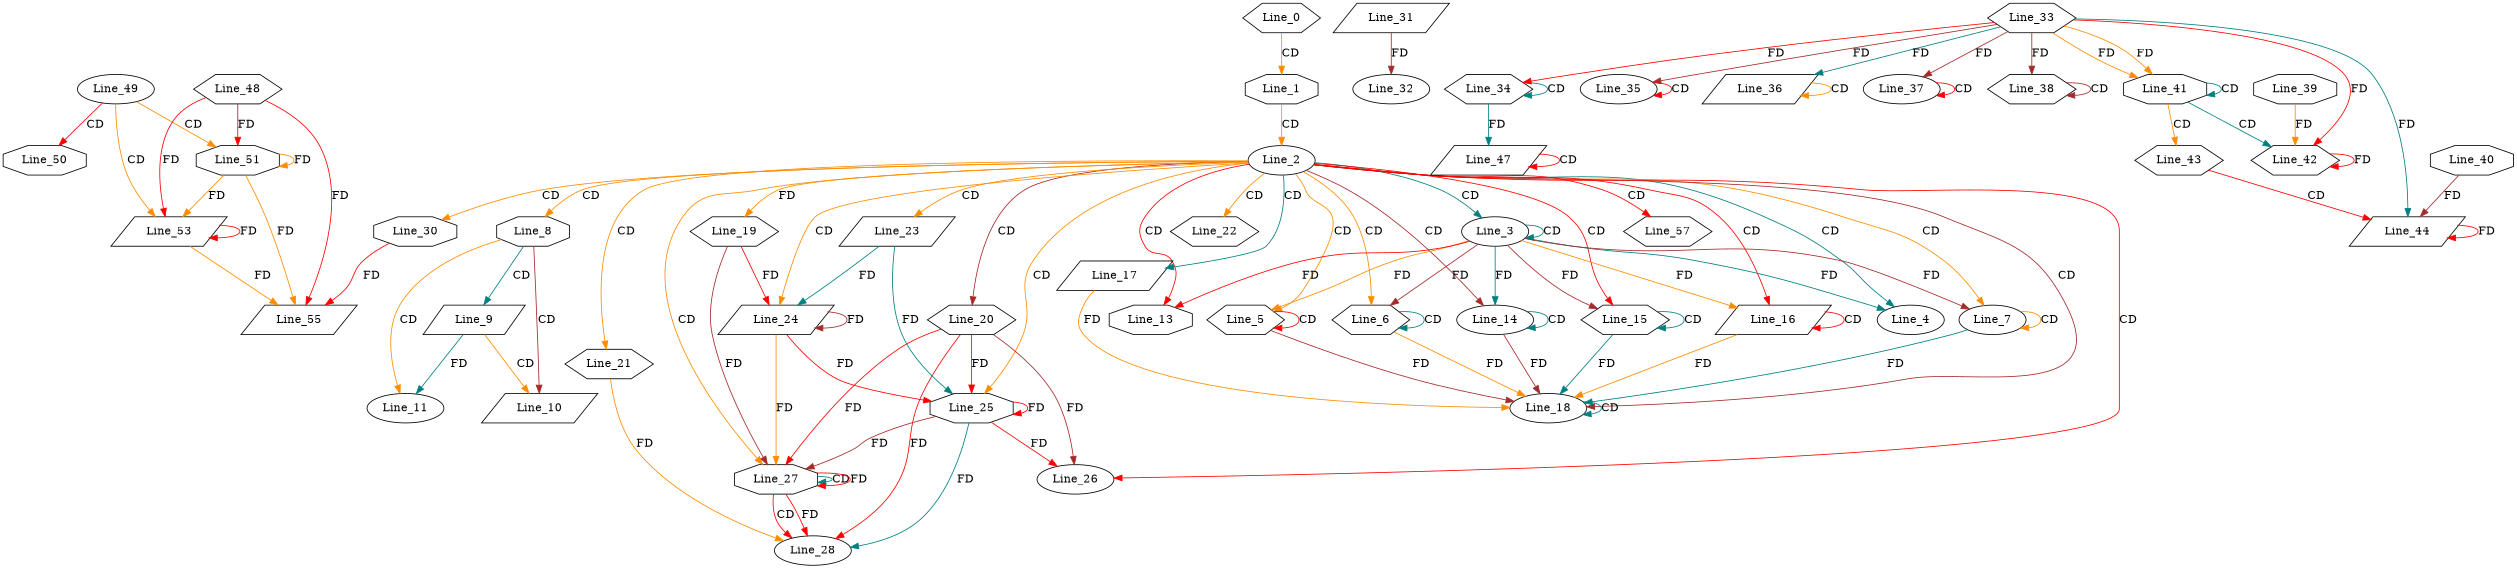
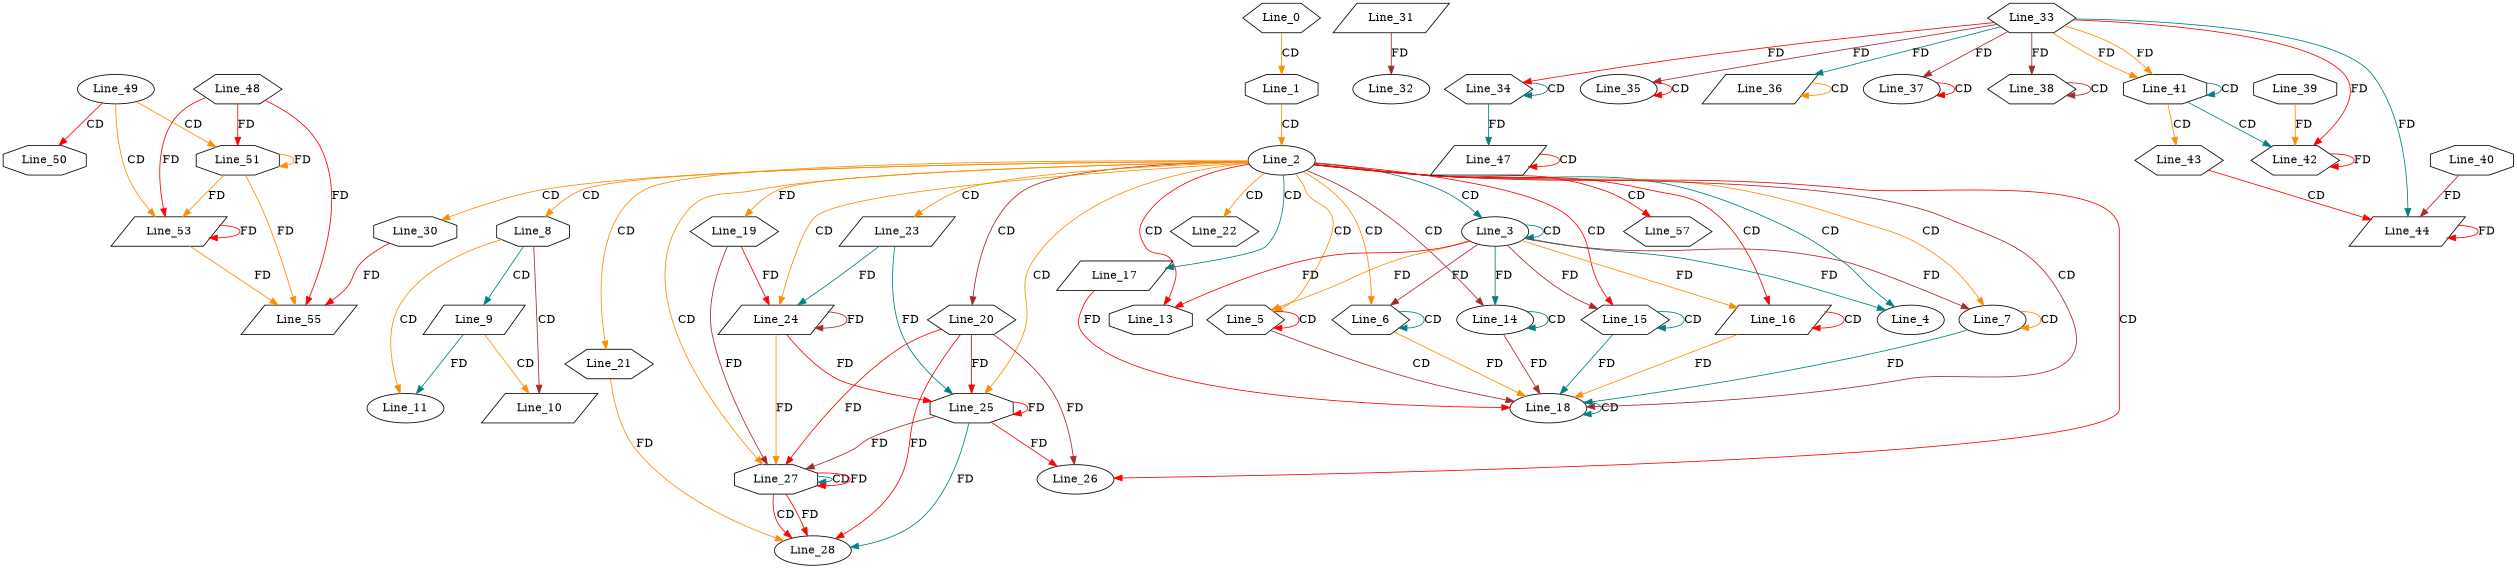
(1422, 364) -> (1422, 364)
(1262, 393) -> (1262, 393)
